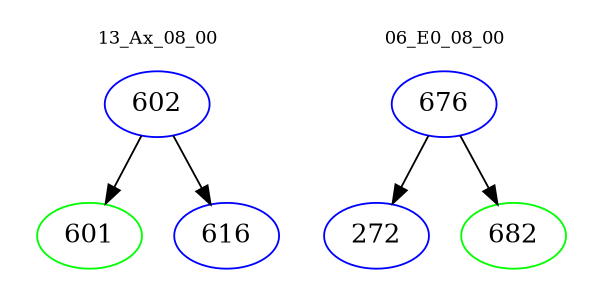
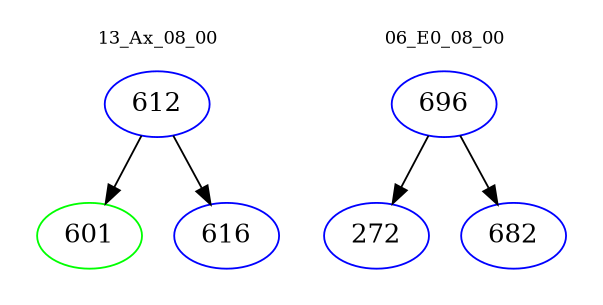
(157, 104) -> (157, 104)
(444, 104) -> (444, 104)
(514, 236) -> (514, 236)
